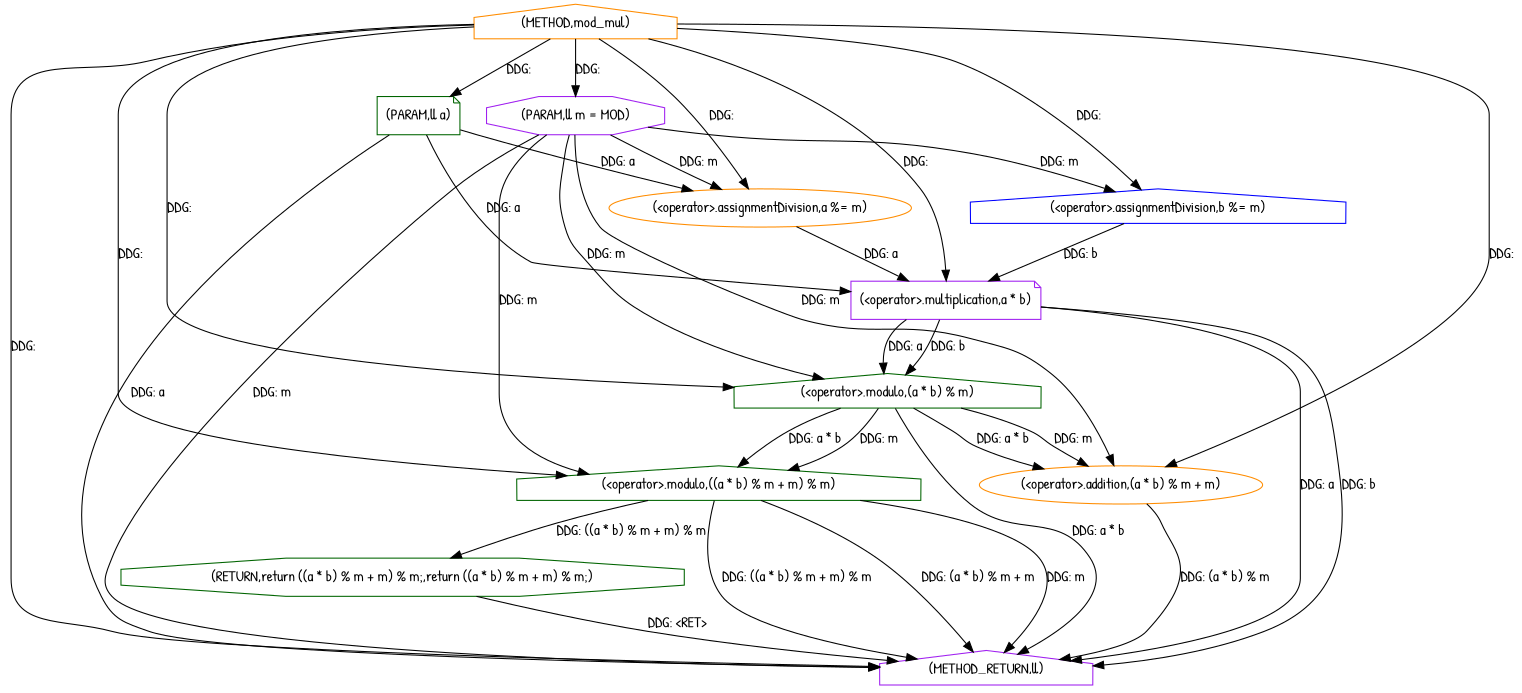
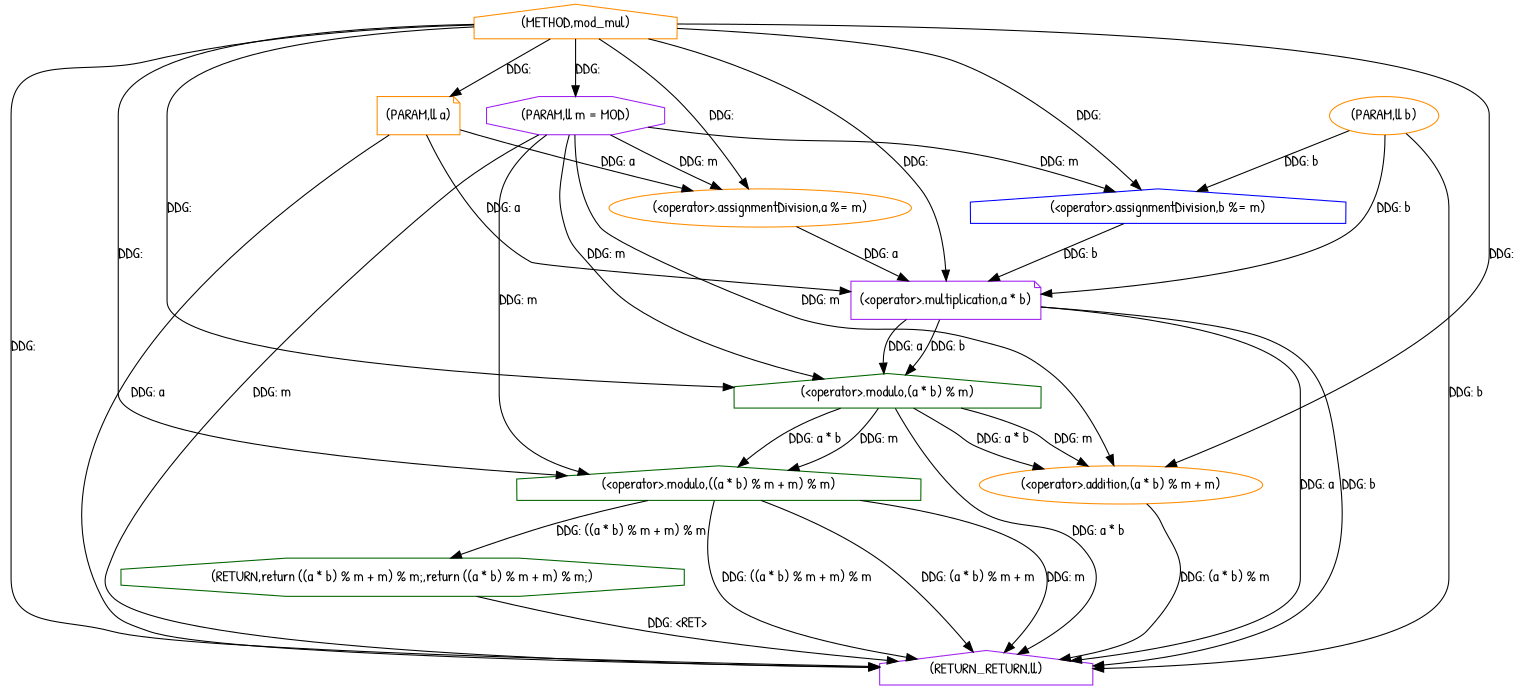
(419, 116) -> (419, 116)
none -> (1384, 116)
(986, 670) -> (986, 670)
